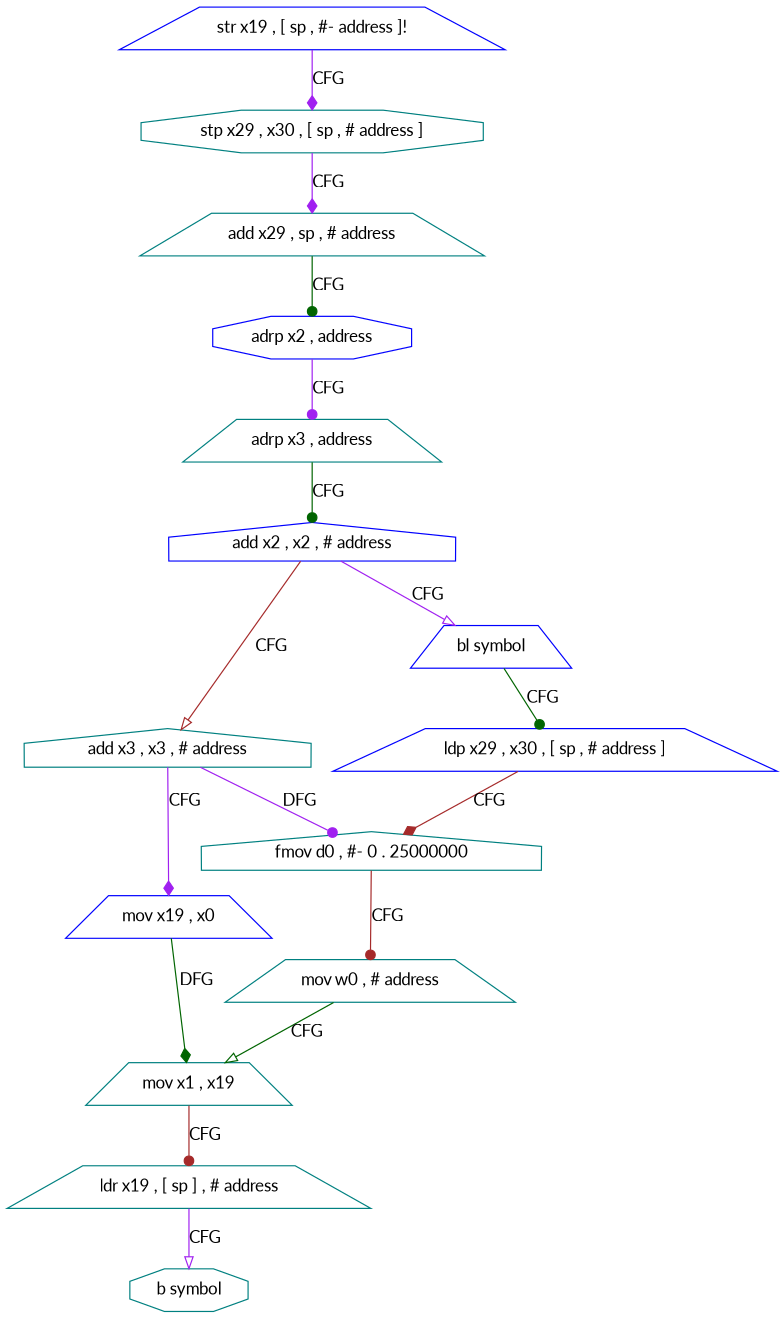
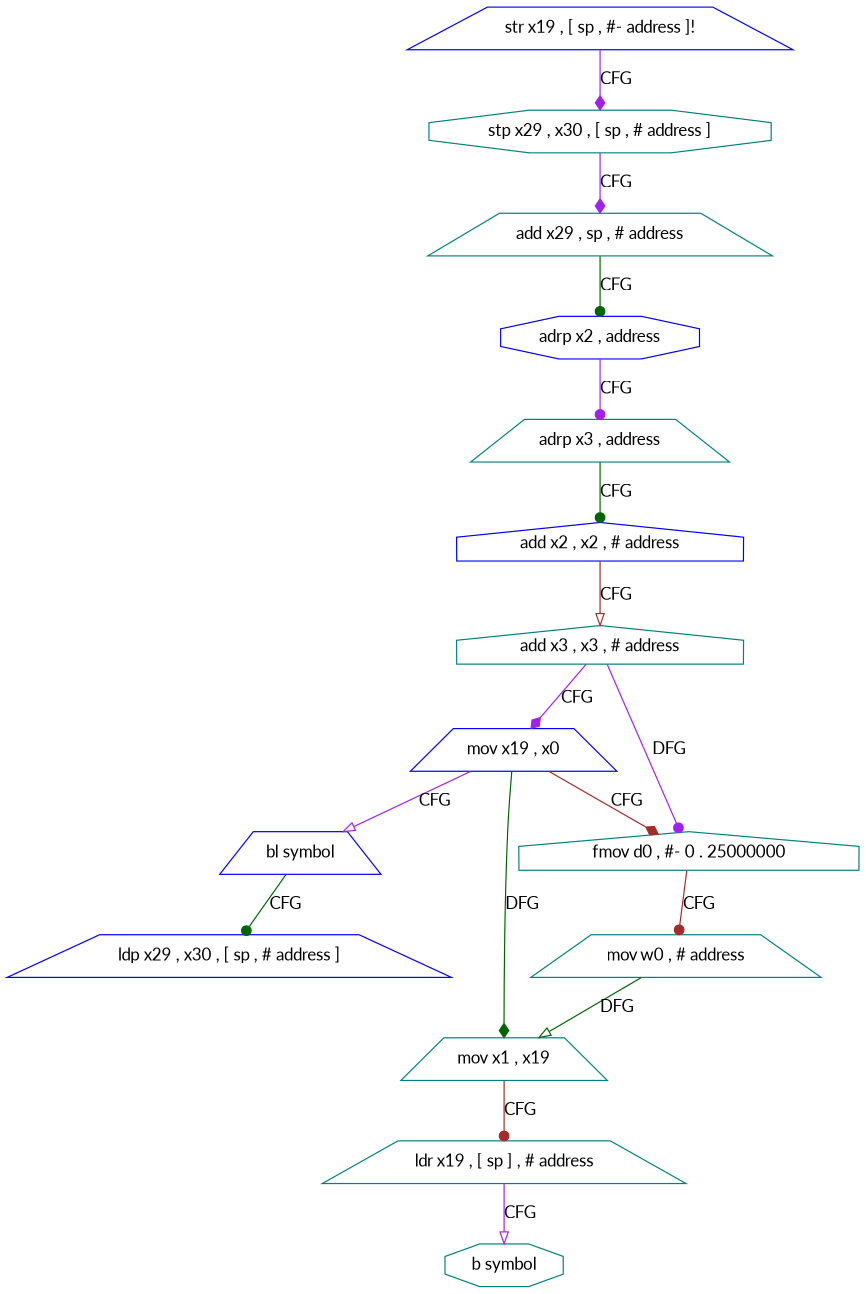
(393, 590) -> (412, 799)
(467, 799) -> (597, 799)
(307, 1032) -> (617, 1008)
